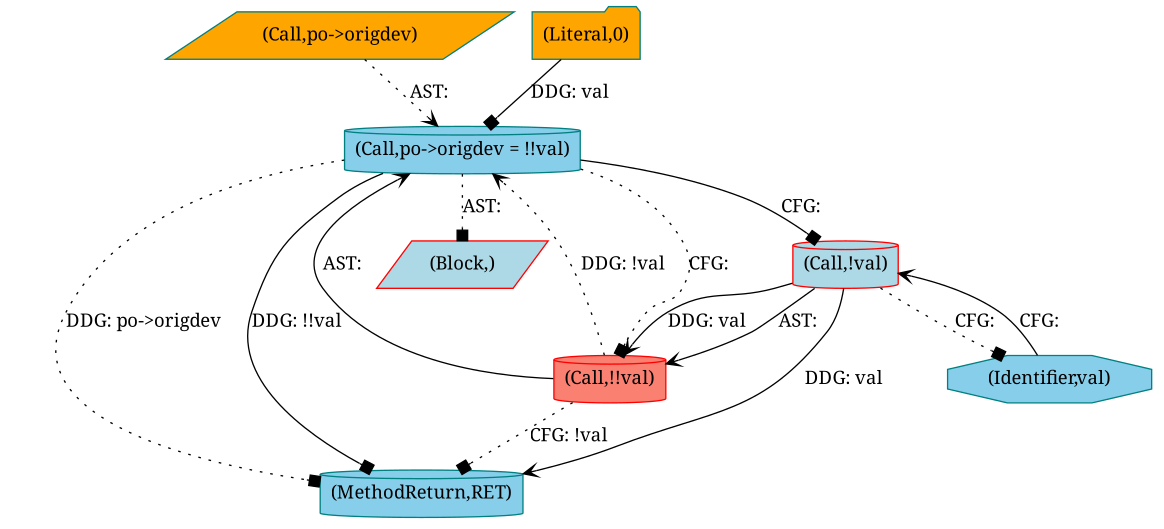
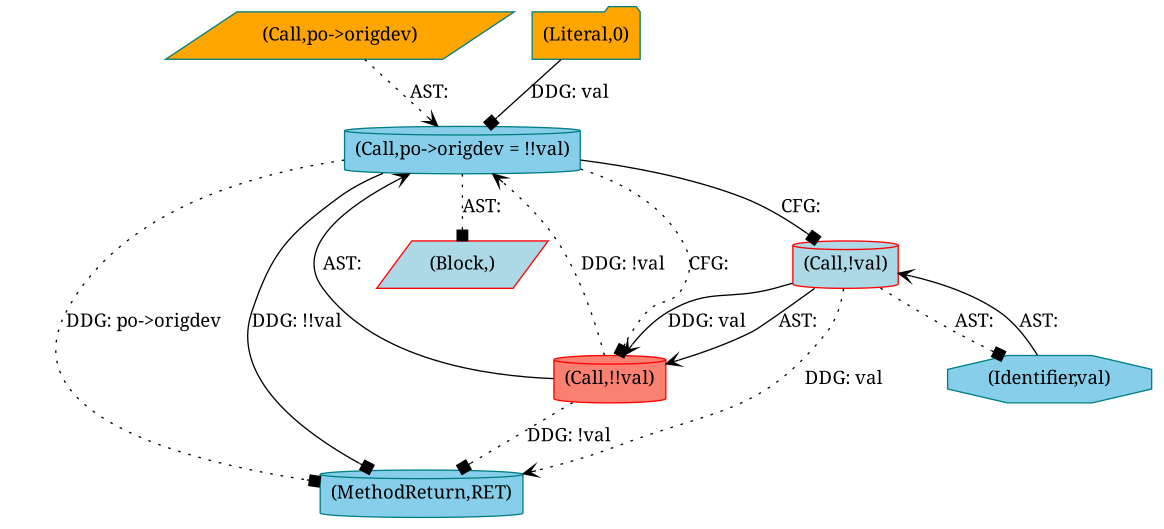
(977, 322) -> (977, 322)
(1042, 322) -> (1042, 322)
(715, 413) -> (715, 413)
(569, 436) -> (569, 436)
